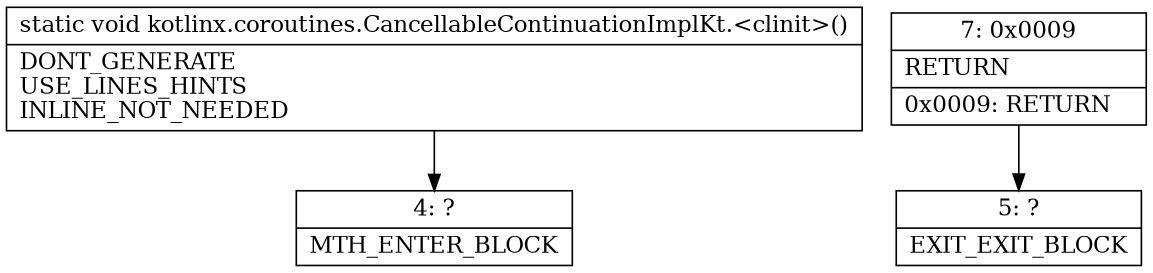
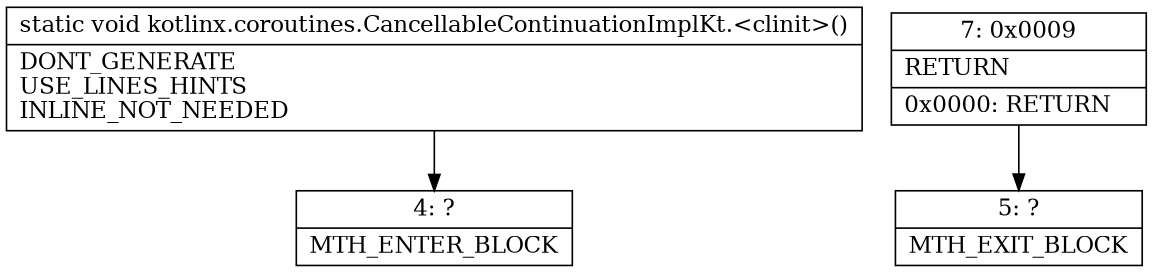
(1019, 106) -> (1019, 106)
(1019, 246) -> (1019, 246)
